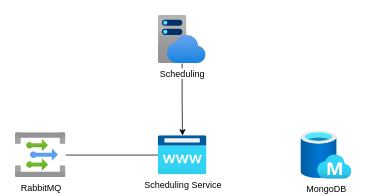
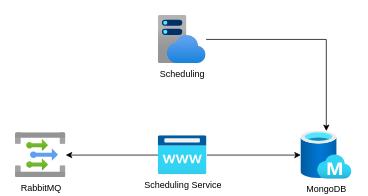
(182, 116) -> (309, 39)
(70, 155) -> (72, 155)
none -> (294, 155)
